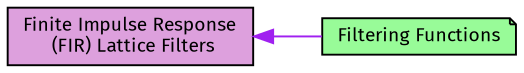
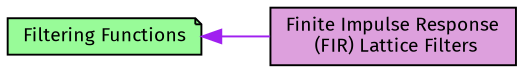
(298, 36) -> (246, 36)
